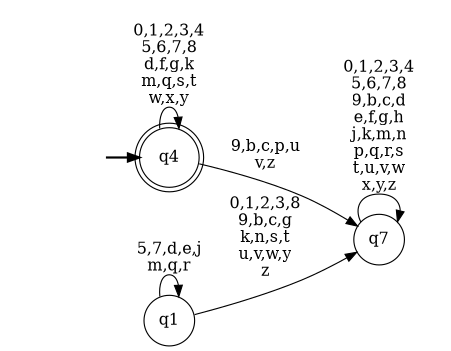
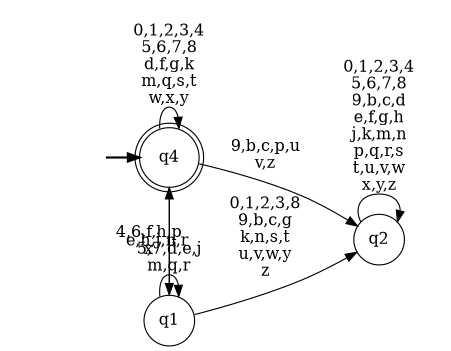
none -> (169, 236)
(379, 240) -> (379, 240)
none -> (169, 247)
